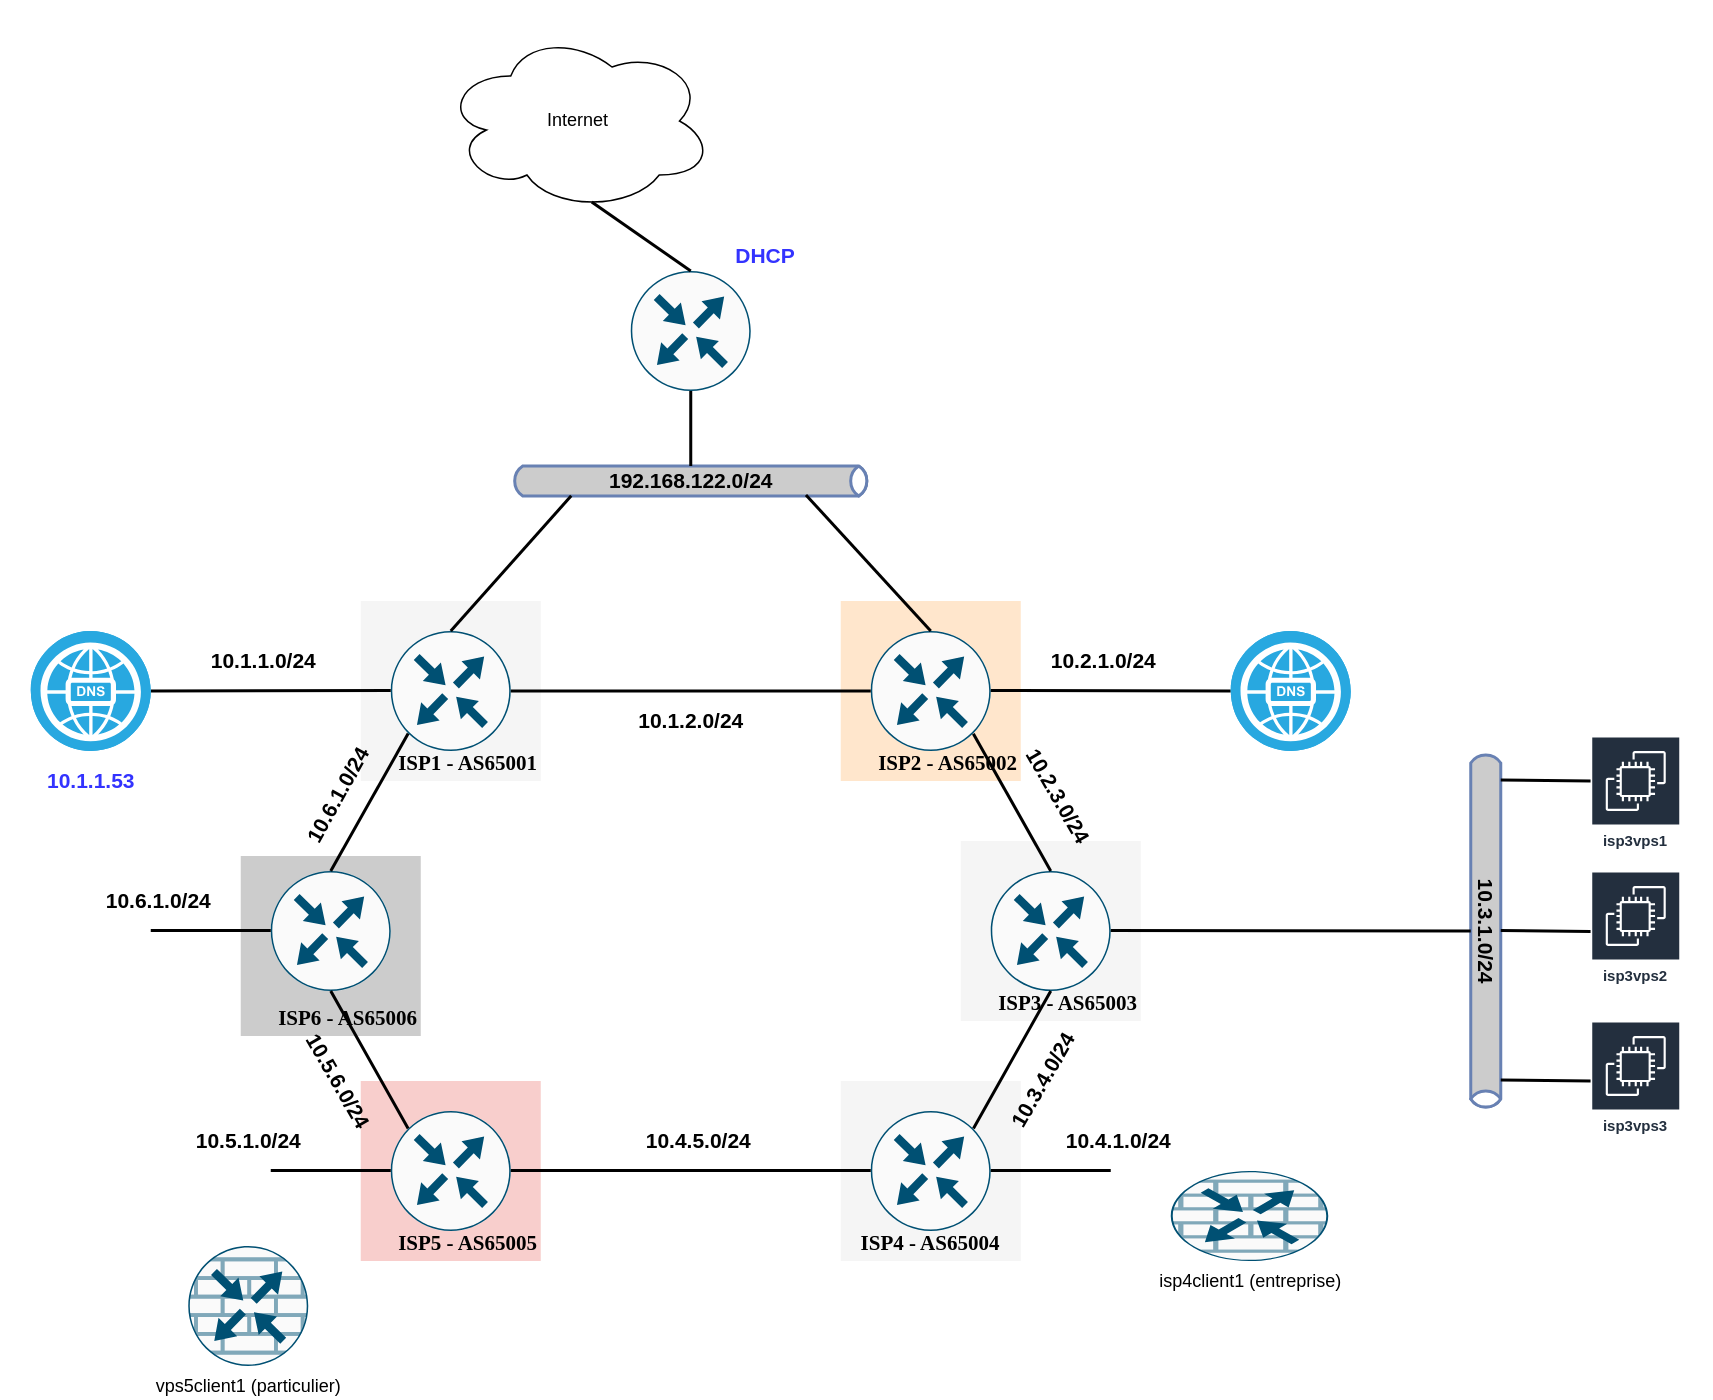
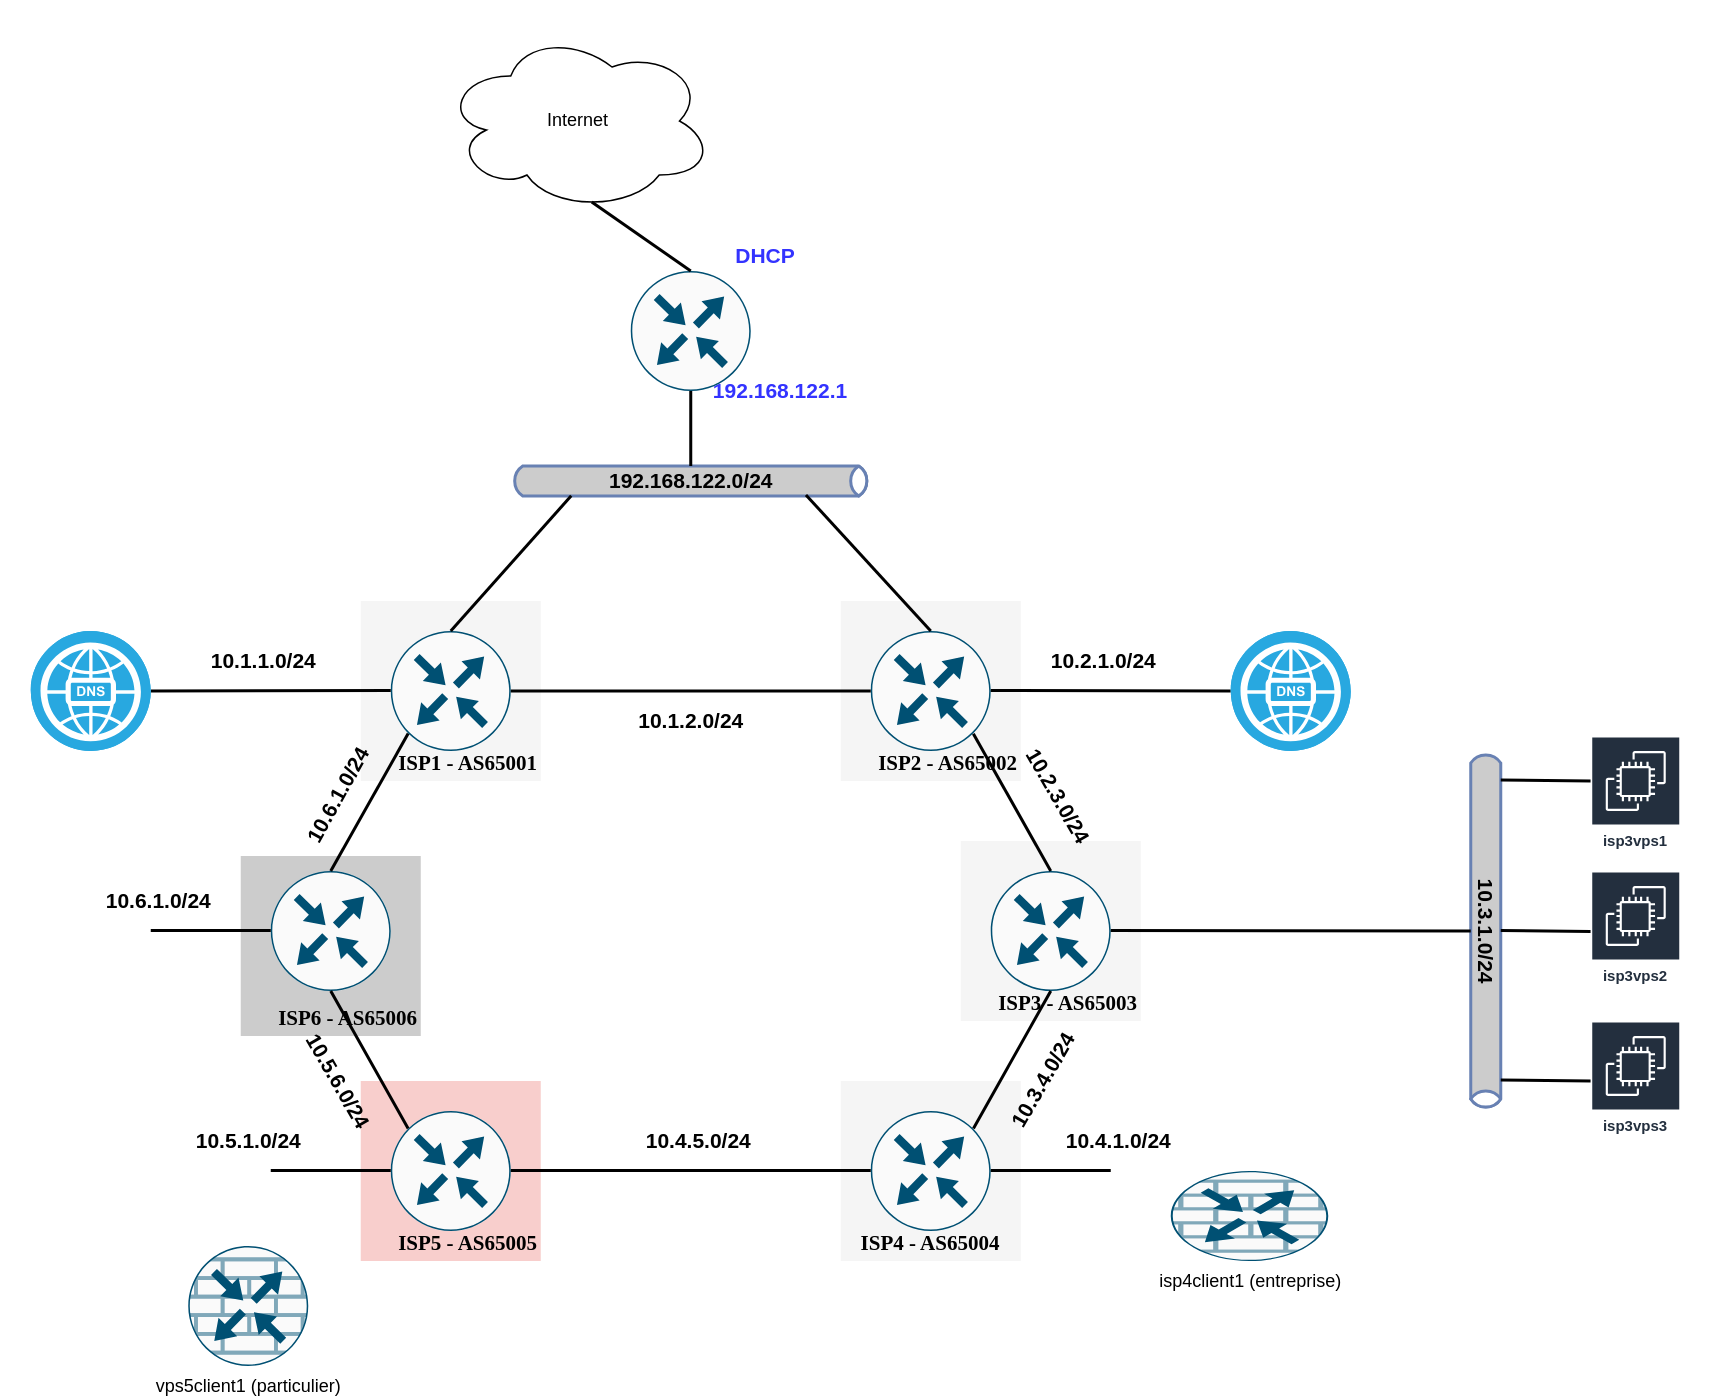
none -> (781, 391)
(941, 764) -> (941, 764)
(91, 781) -> none
